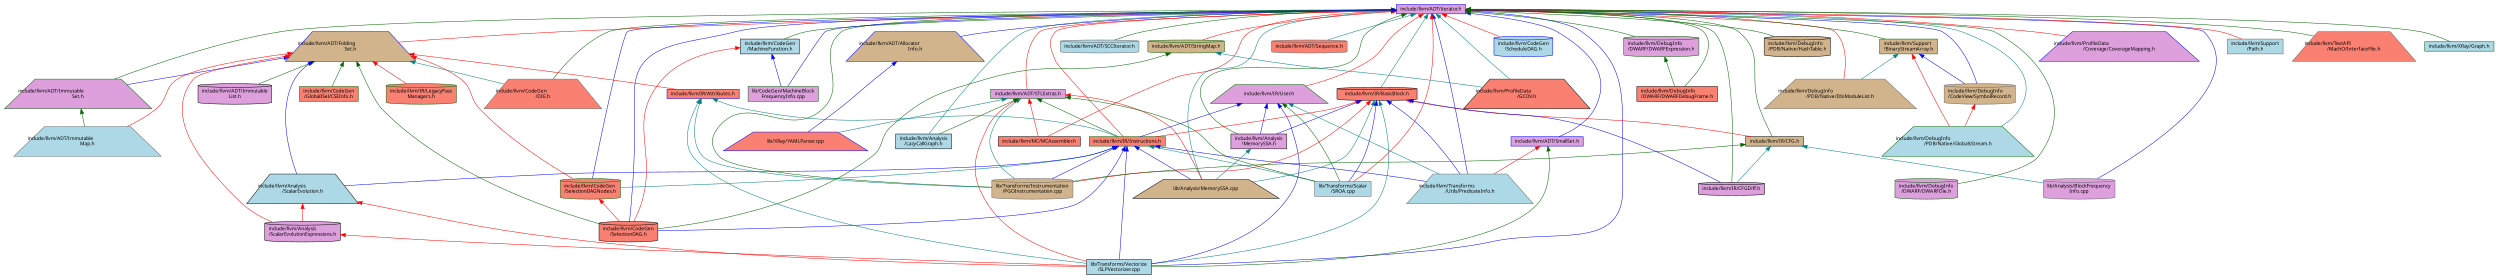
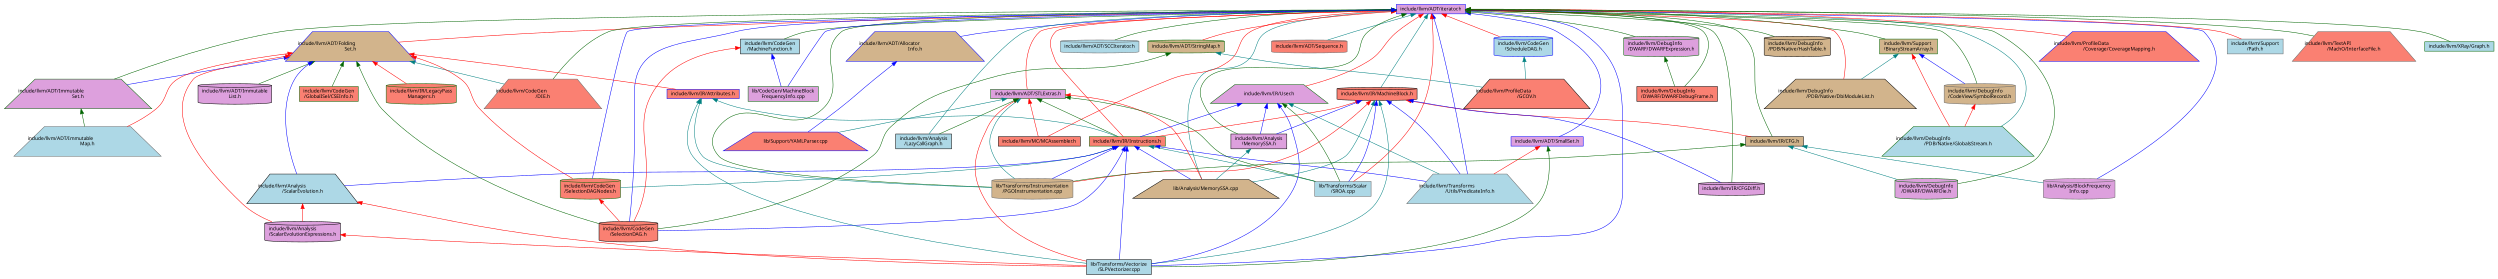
(1739, 17) -> (1739, 17)
(2119, 46) -> (2119, 46)
(1475, 48) -> (1525, 70)
(1377, 94) -> (1377, 94)
(1840, 94) -> (1840, 94)
(796, 141) -> (796, 141)
(1752, 166) -> (1845, 163)
